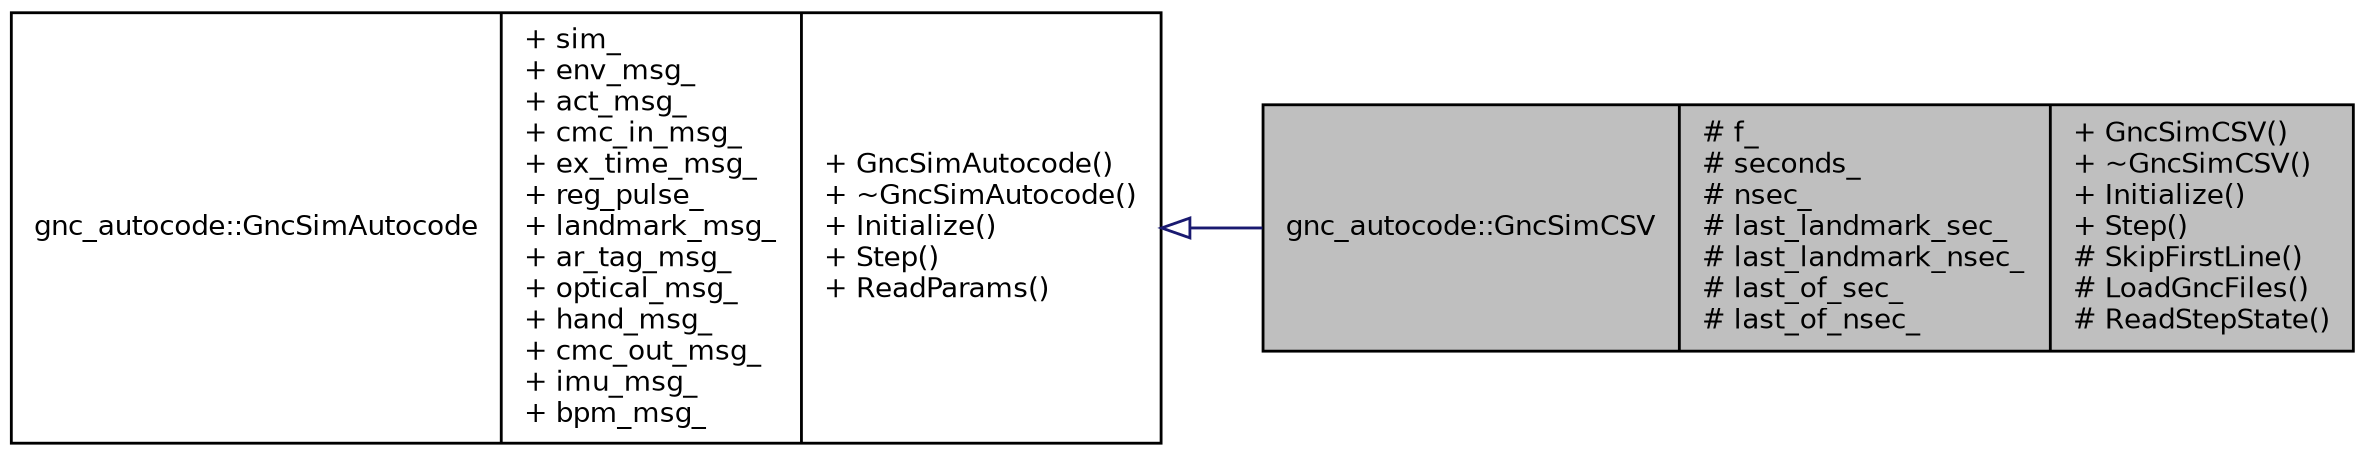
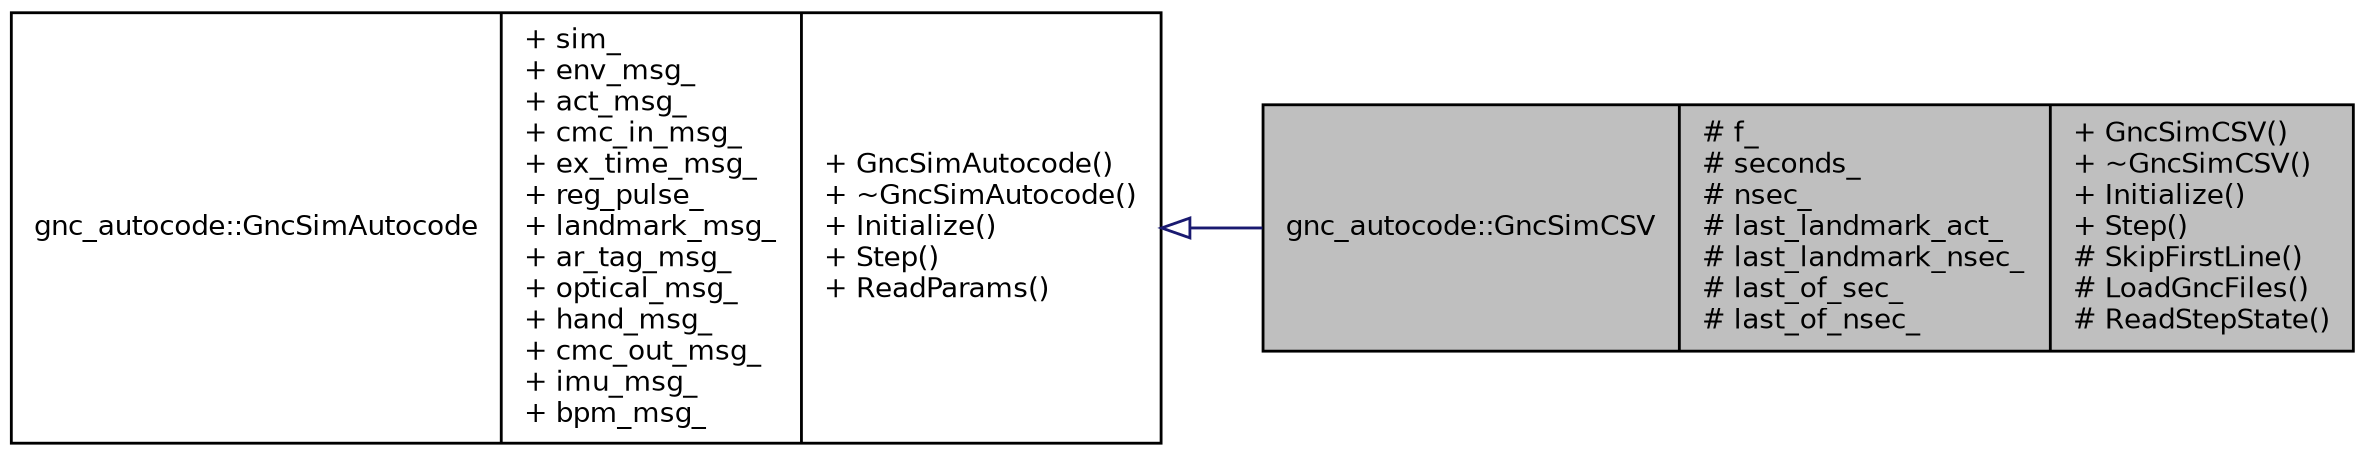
(1856, 227) -> (1854, 227)
